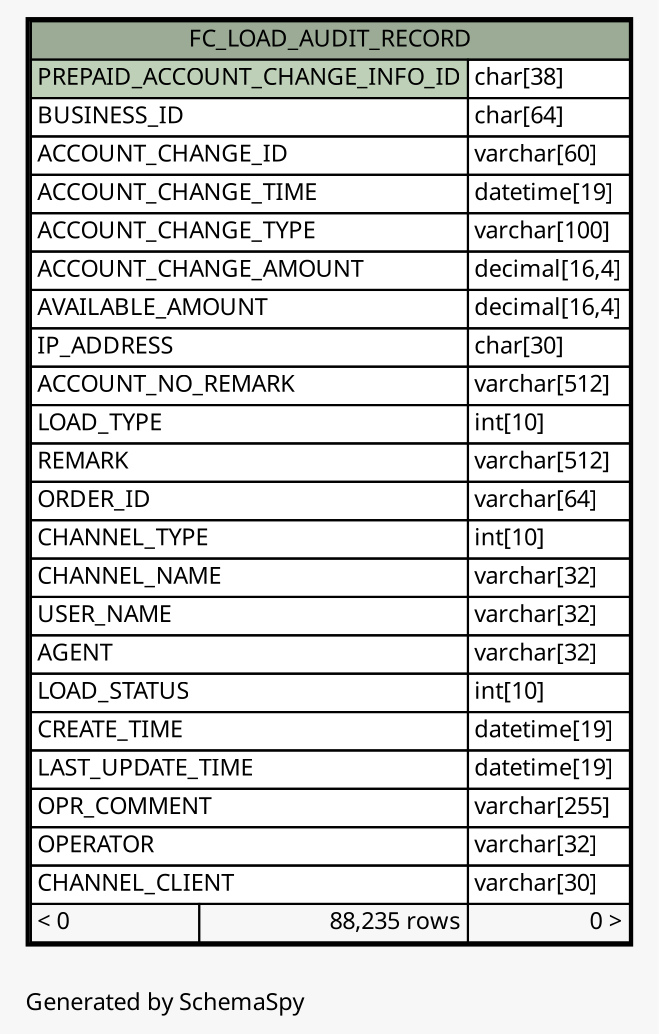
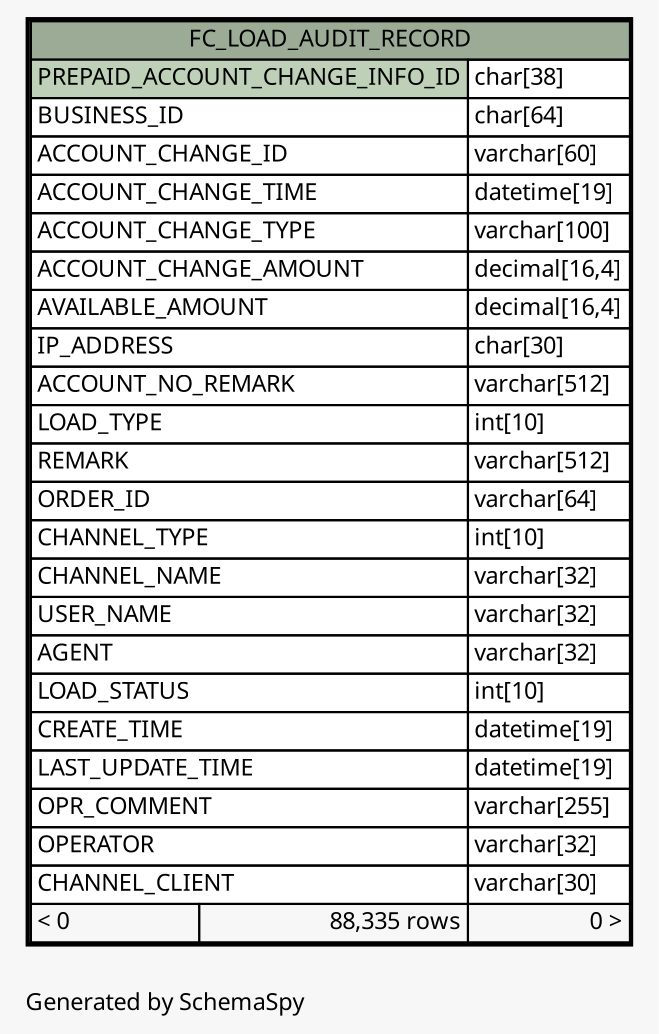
(395, 922) -> (395, 922)
